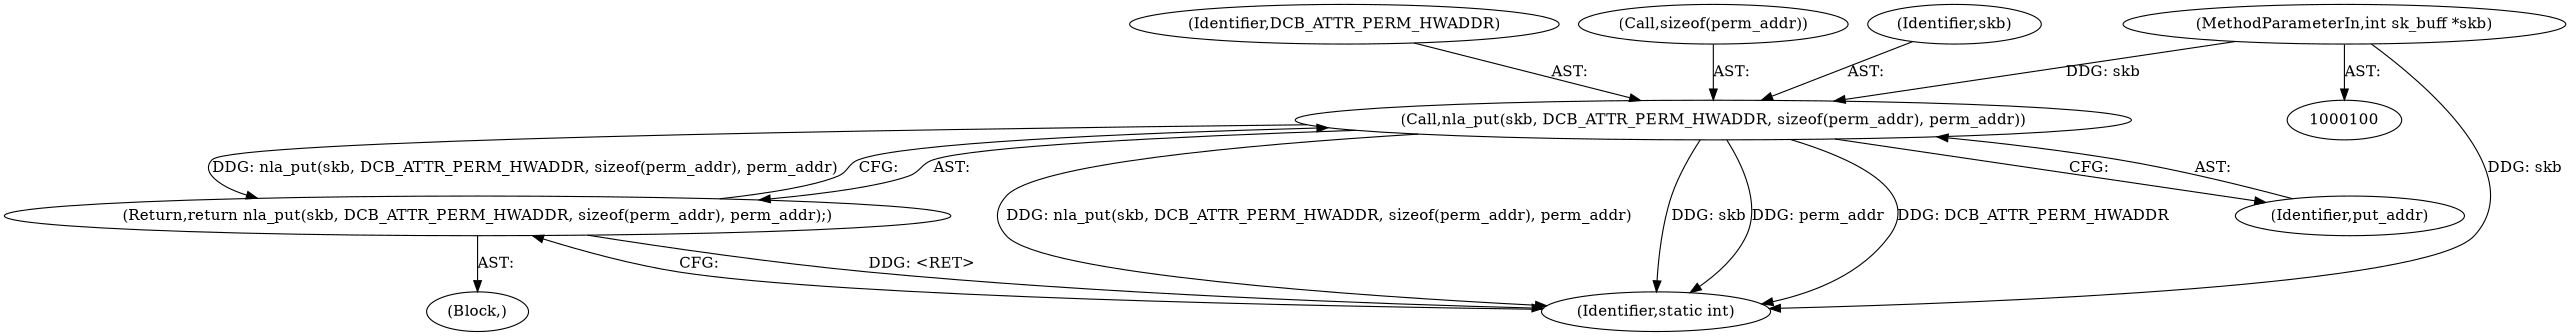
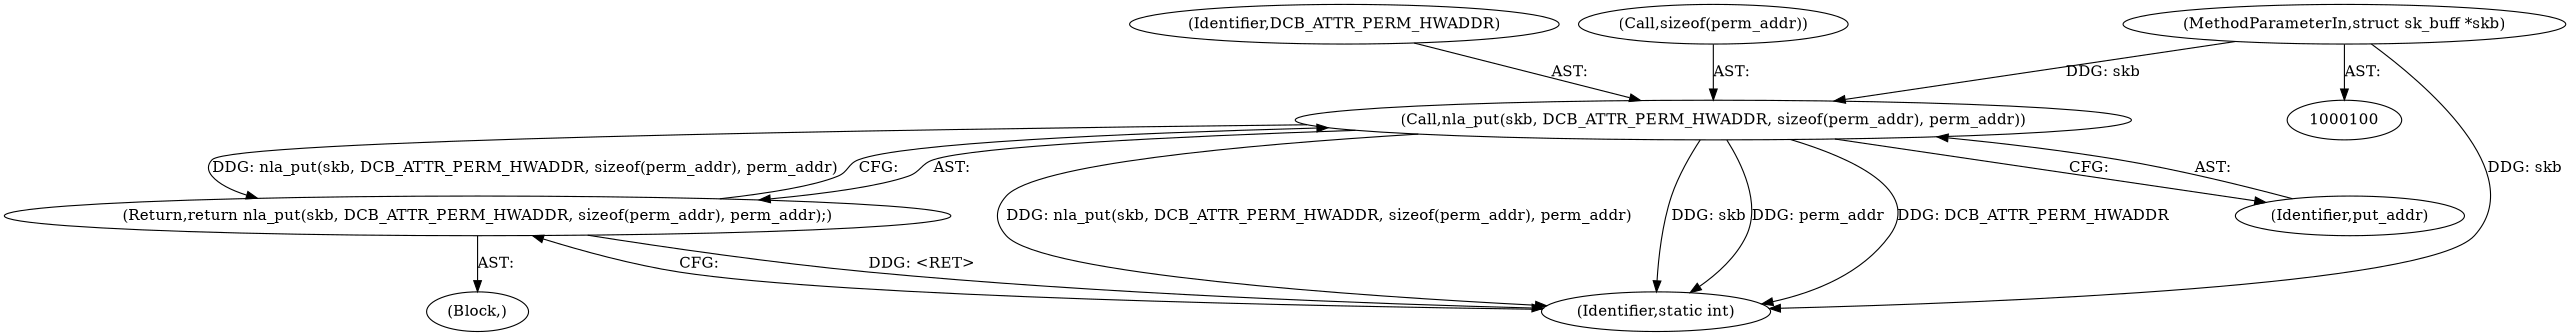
(1955, 24) -> none
(2344, 24) -> (2344, 24)
